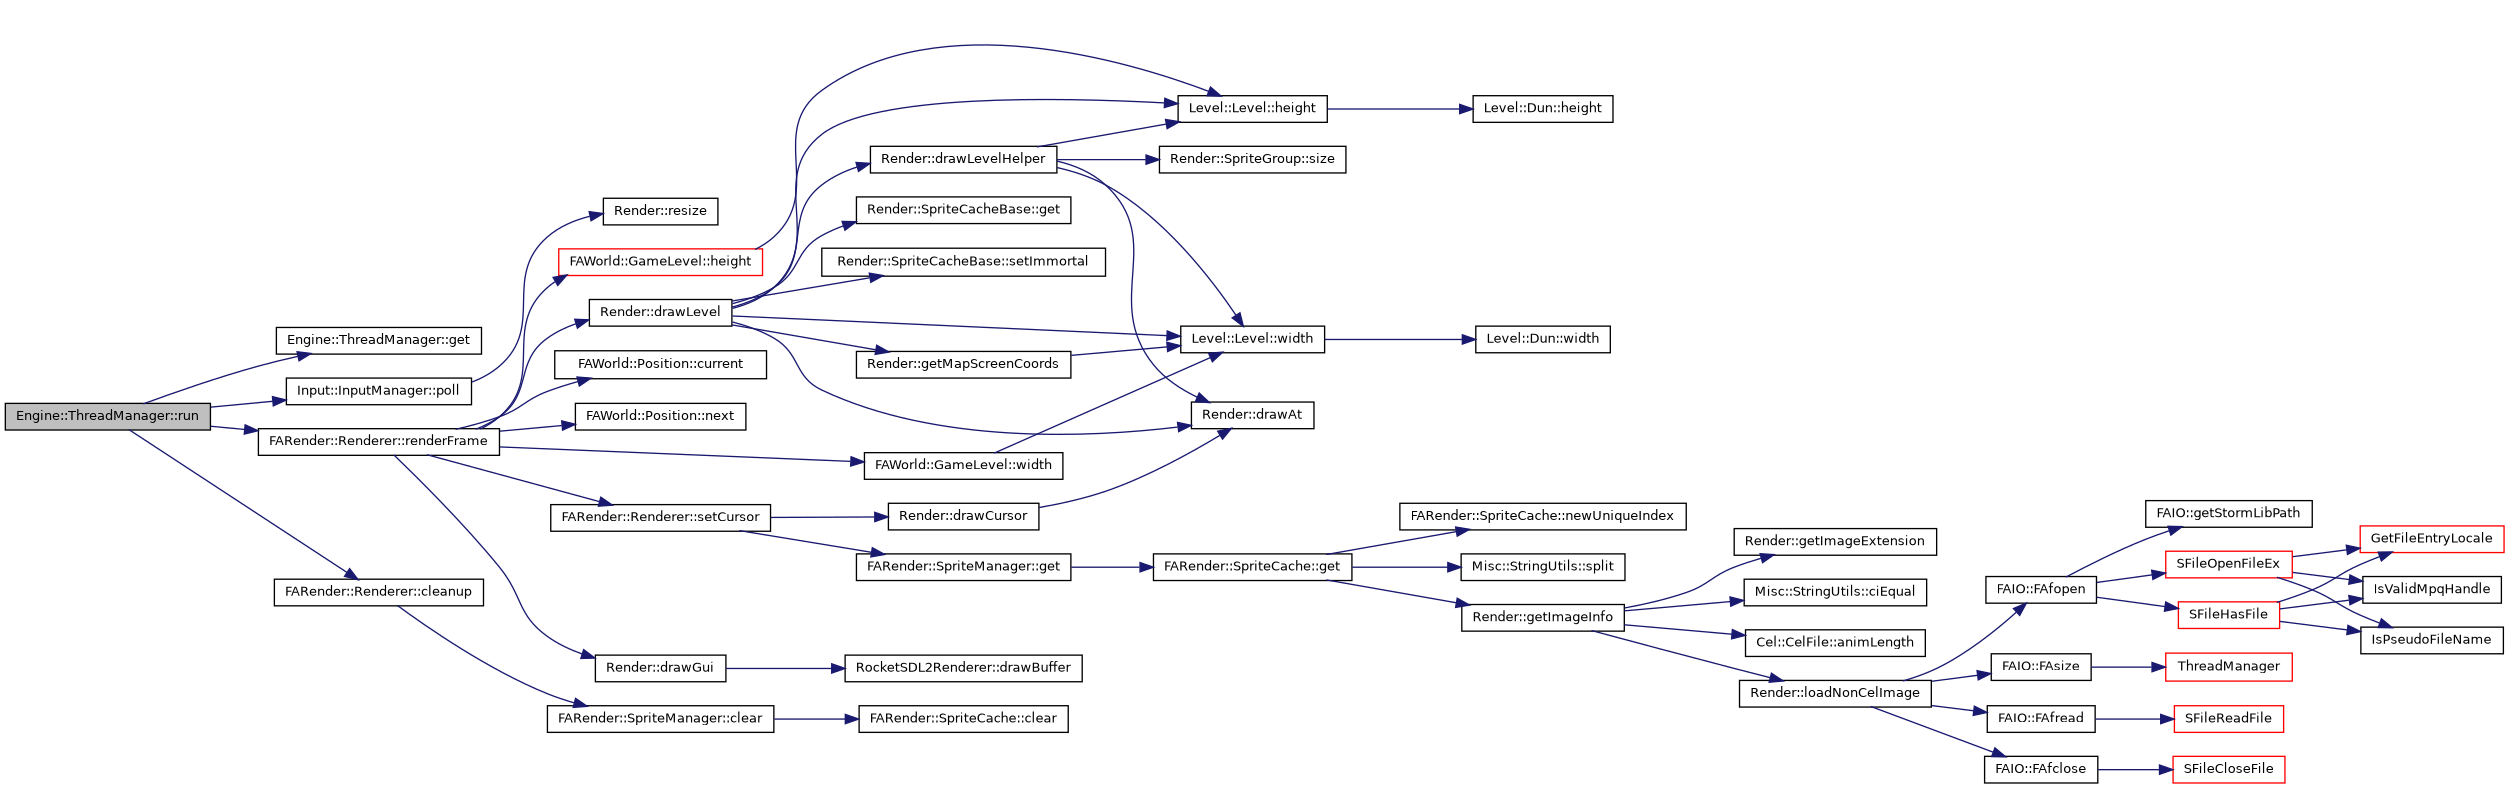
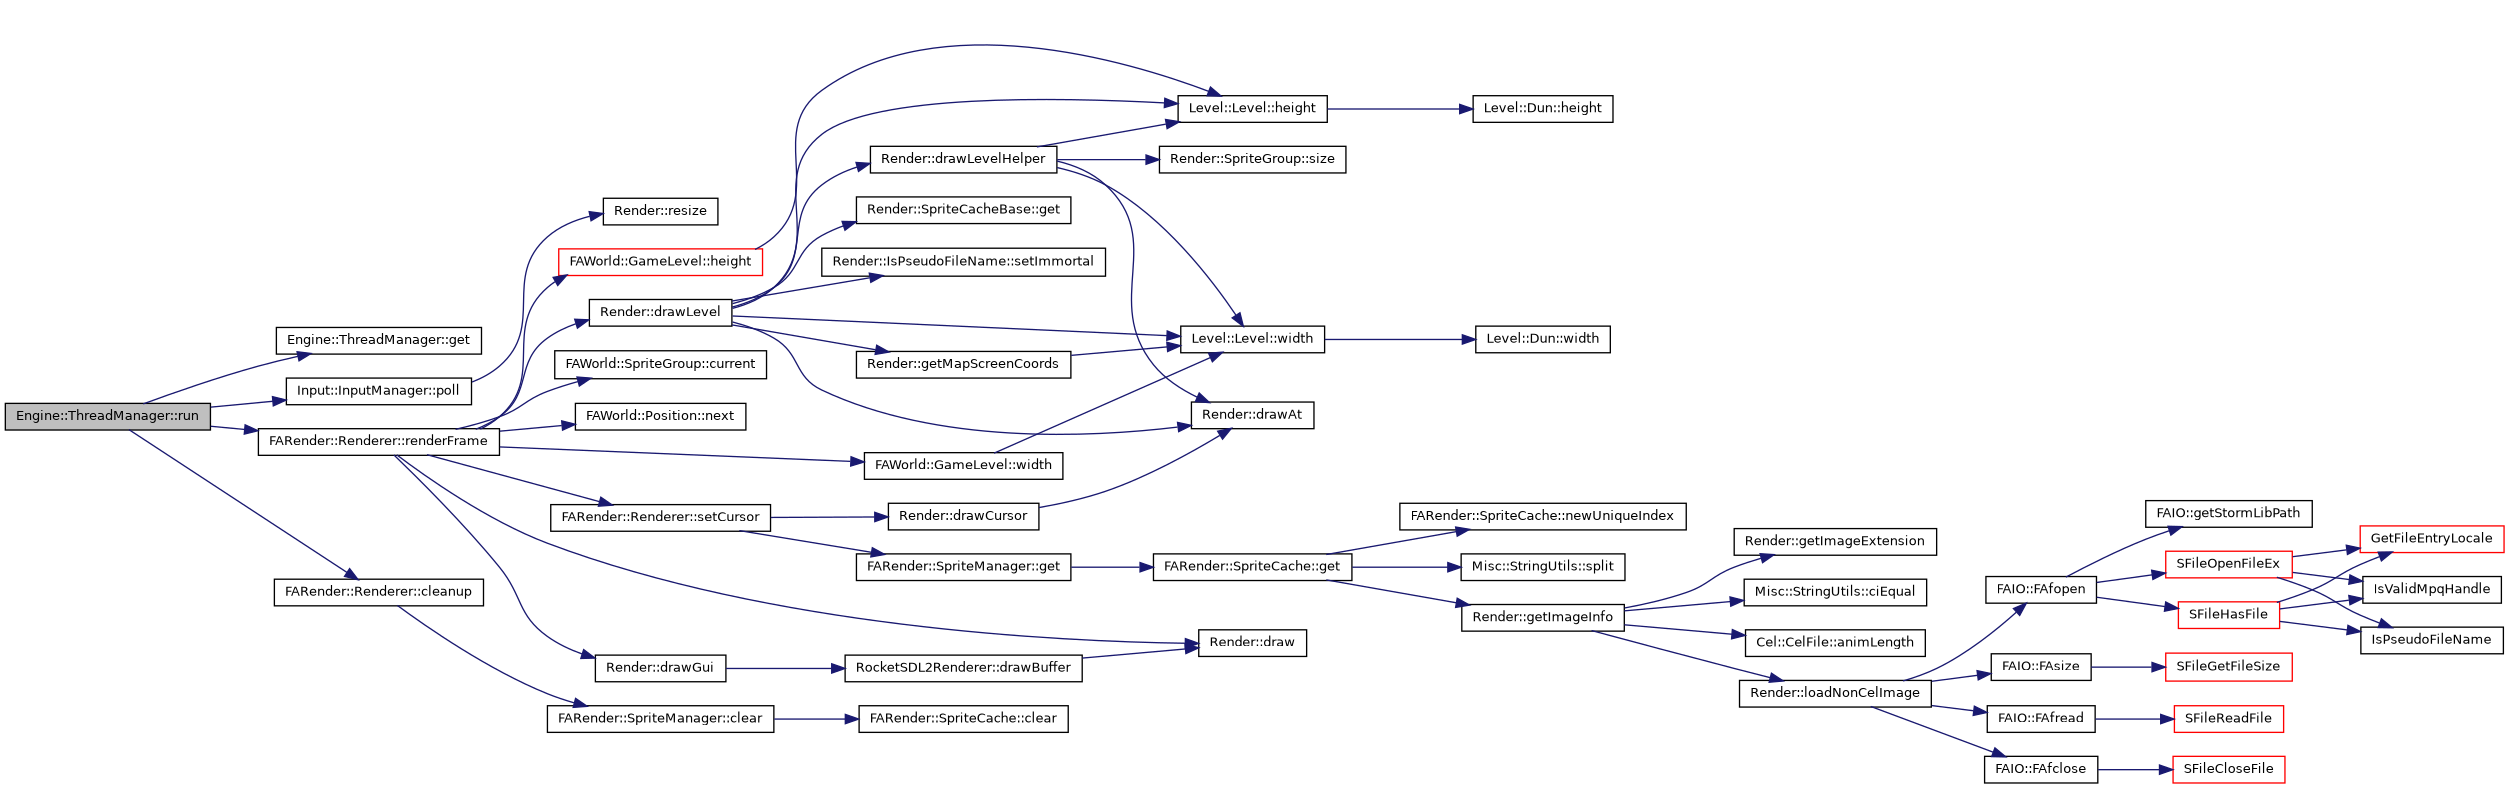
(964, 262) -> (964, 262)
(661, 365) -> (661, 365)
none -> (1253, 643)
(2229, 667) -> (2229, 667)
